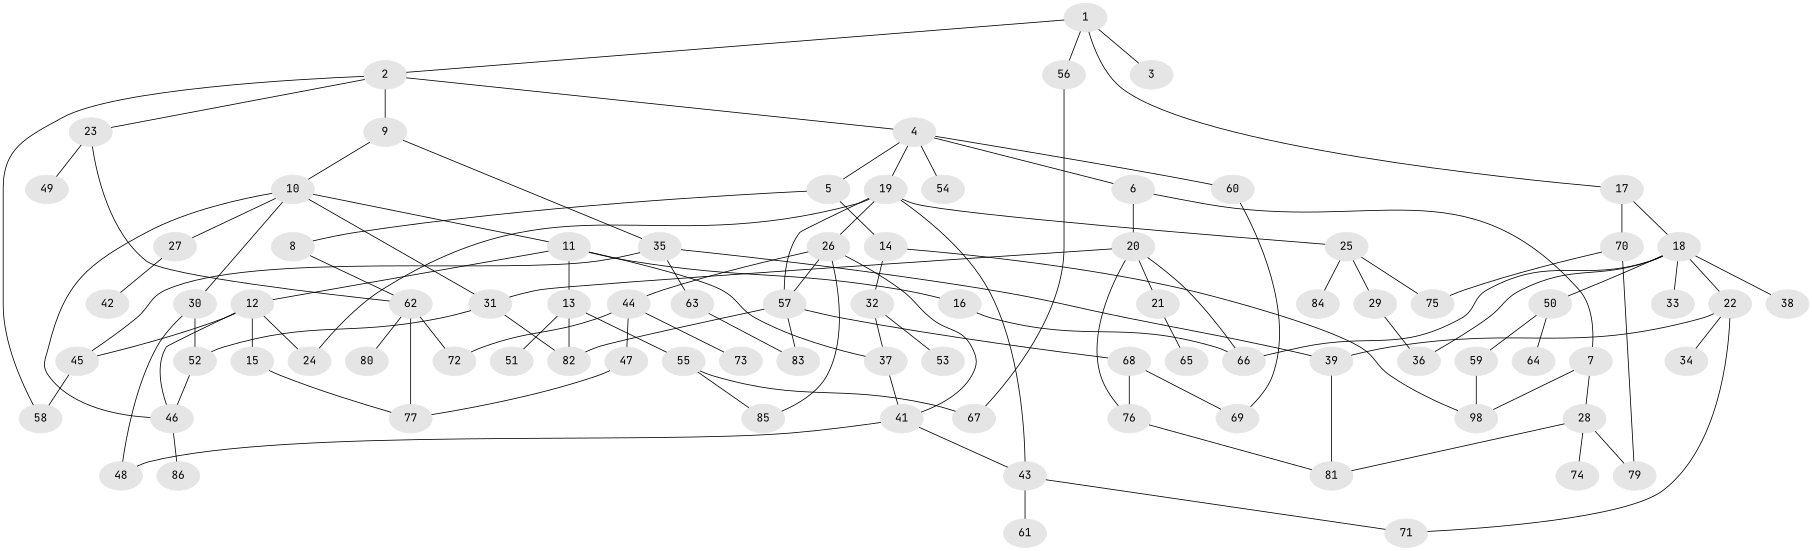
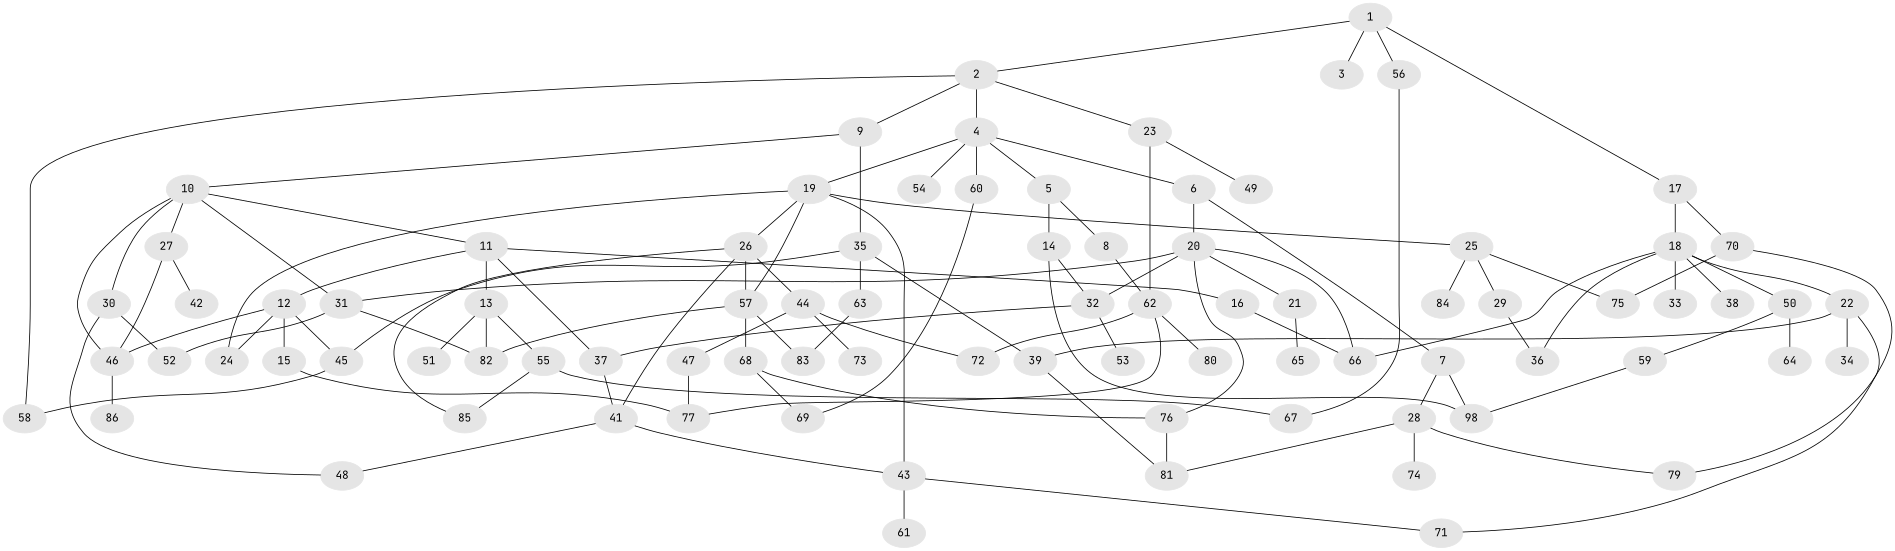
none -> (1143, 275)
(183, 390) -> (144, 306)
